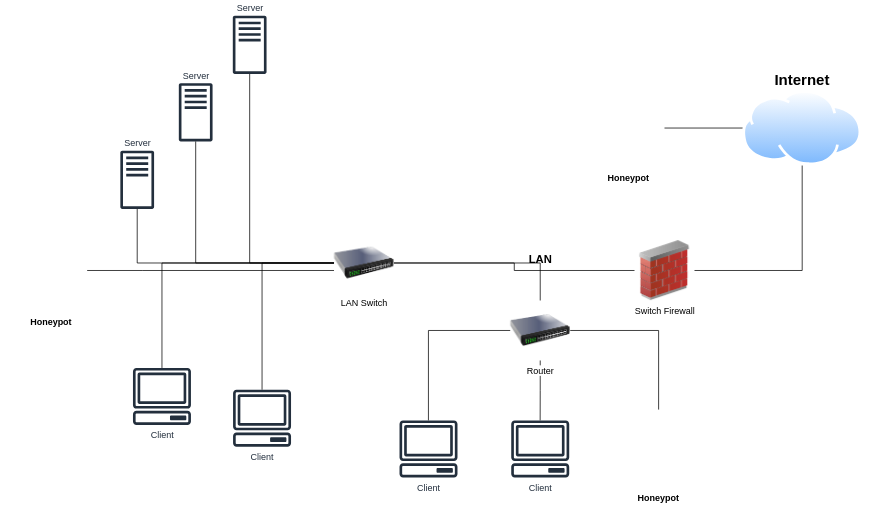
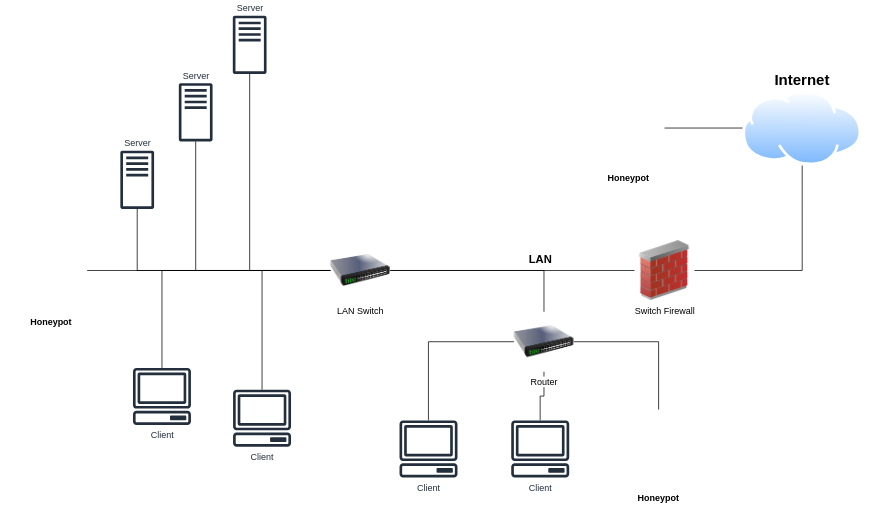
(364, 263) -> (360, 270)
(540, 330) -> (544, 342)
